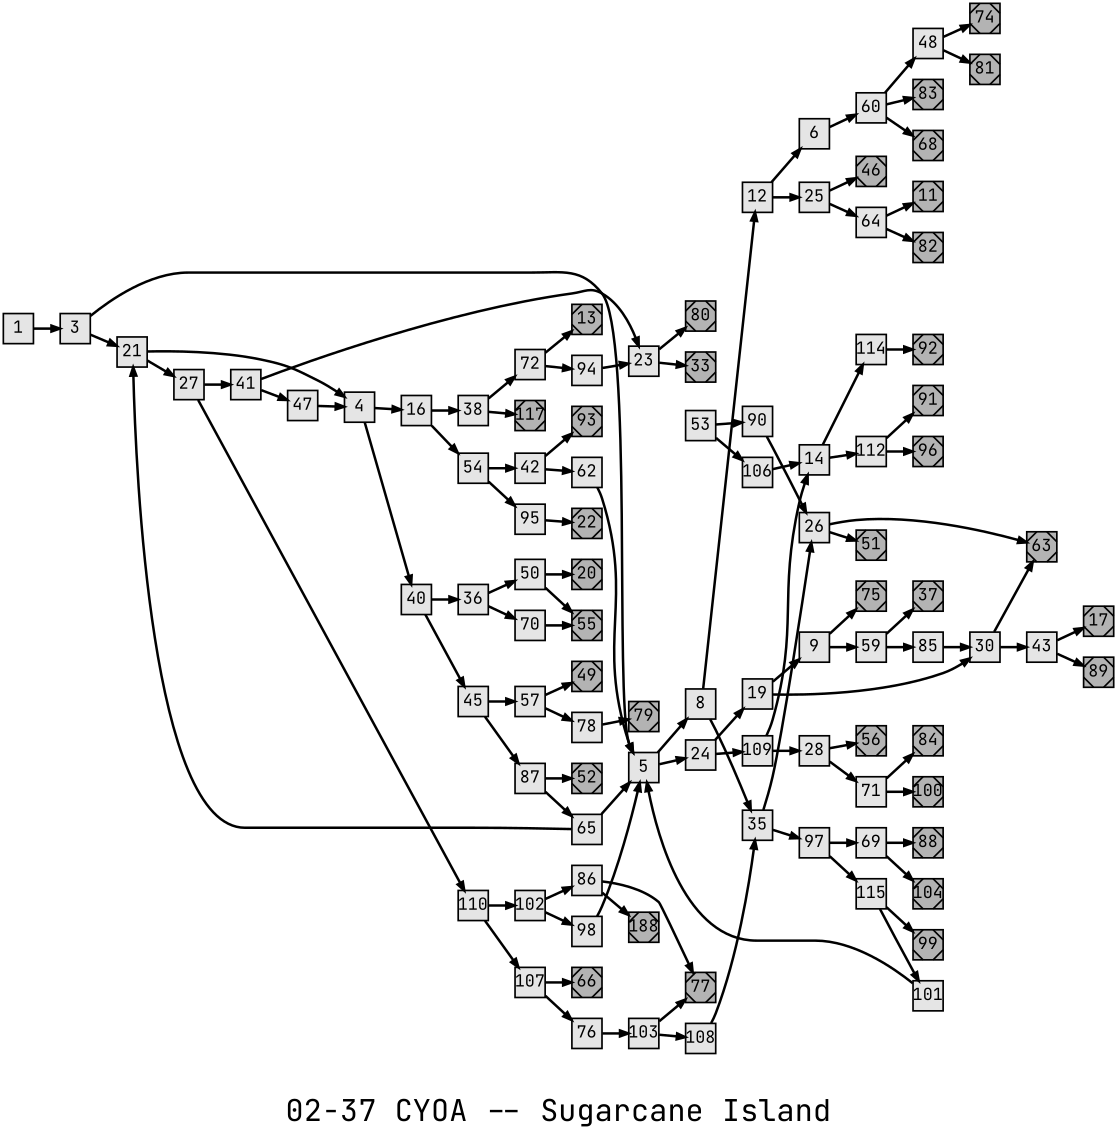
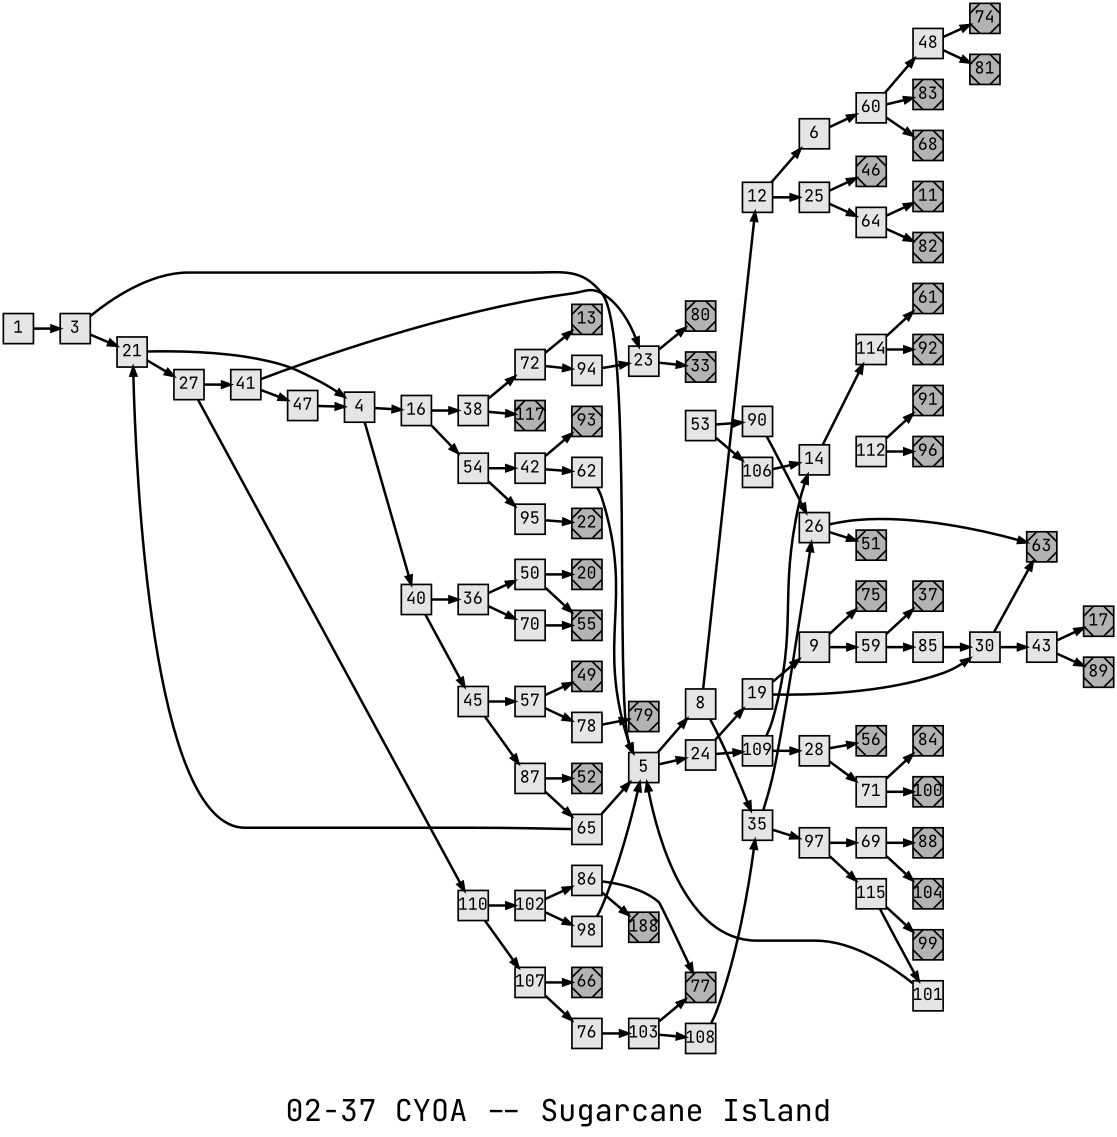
none -> (928, 298)
(839, 456) -> none
